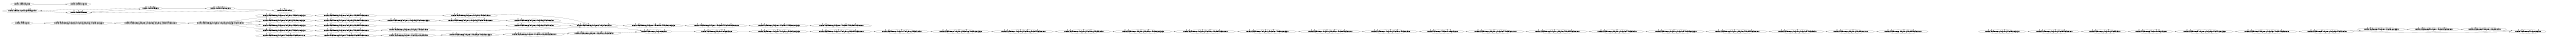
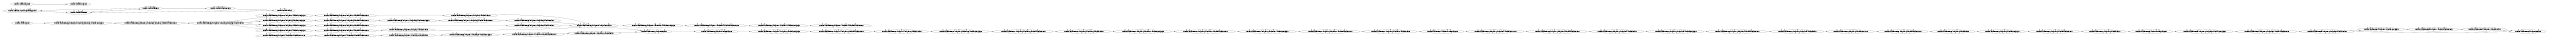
none -> (1953, 32)
